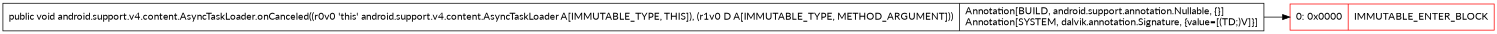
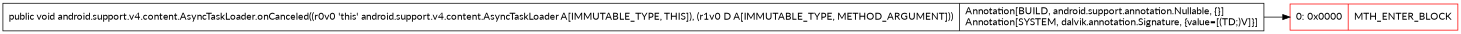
(1421, 17) -> (1403, 17)
